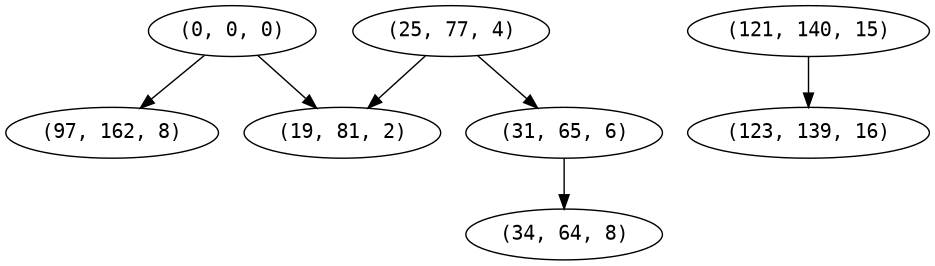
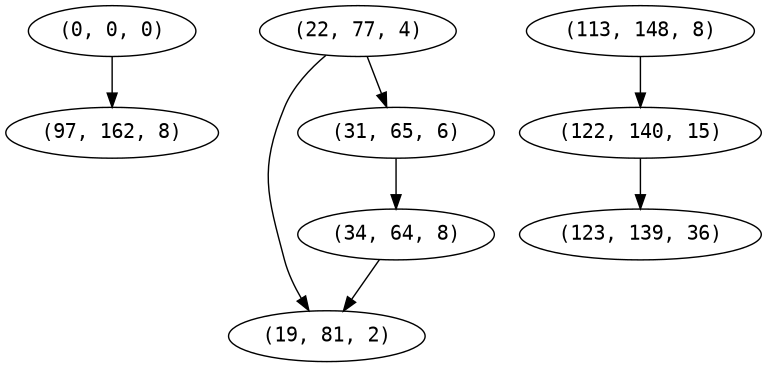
(451, 31) -> (358, 31)
none -> (640, 31)
(809, 31) -> (640, 133)
(282, 77) -> (366, 279)
(809, 133) -> (640, 234)
